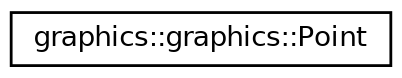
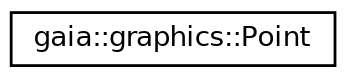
(201, 39) -> (173, 39)
